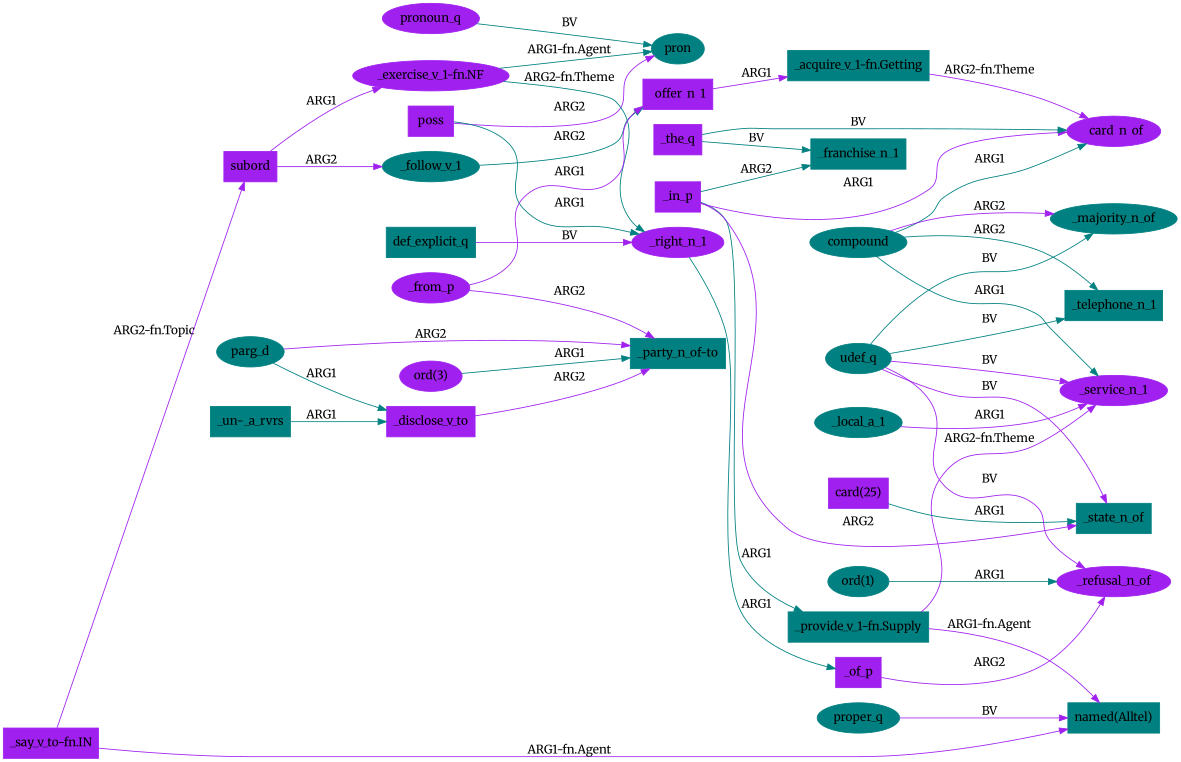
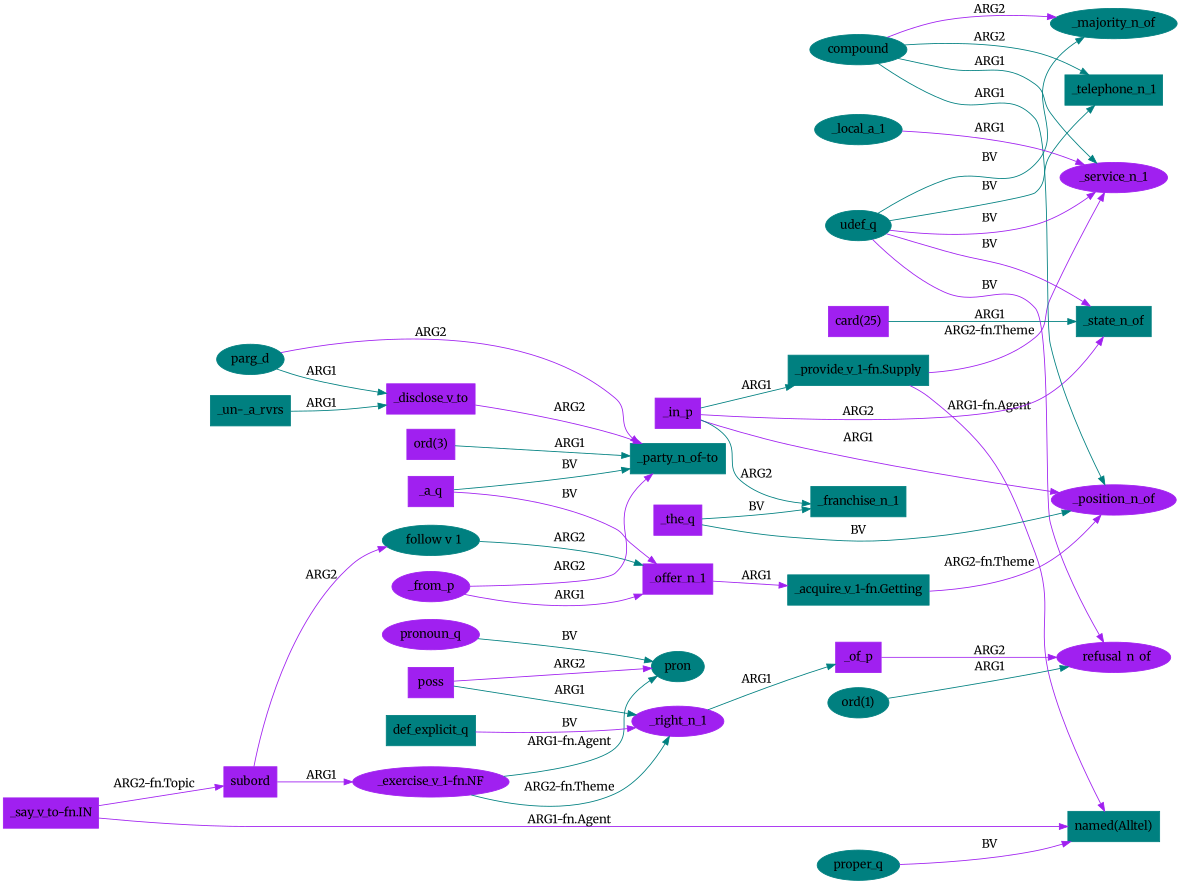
(1114, 131) -> (1114, 500)
(431, 376) -> (431, 444)
none -> (431, 492)
